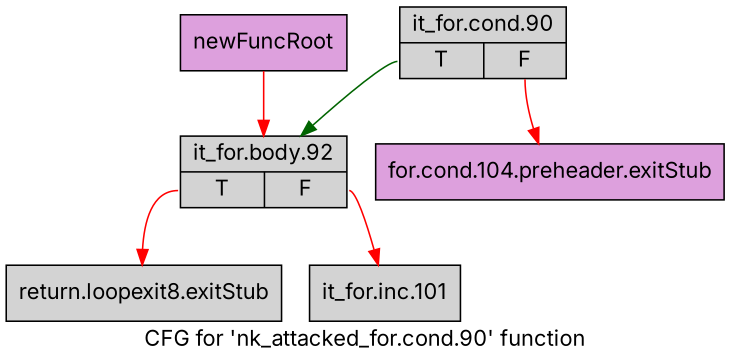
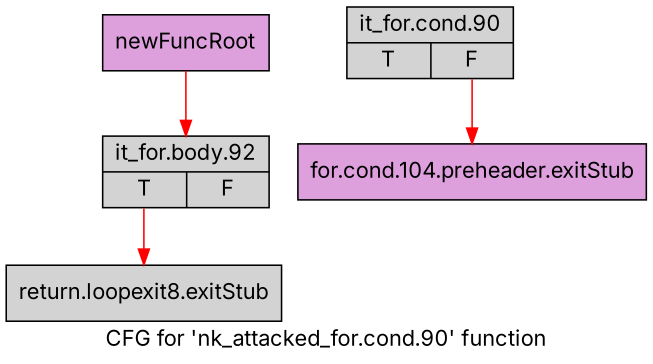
(353, 90) -> none
(385, 293) -> none
